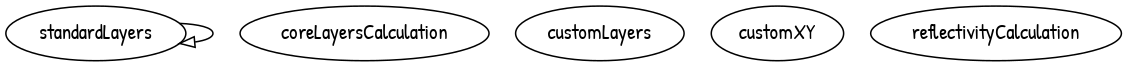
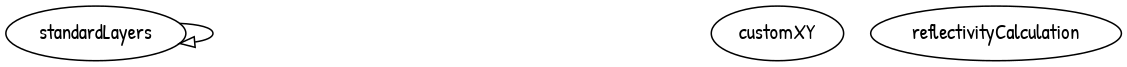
(365, 33) -> none
(600, 33) -> none
